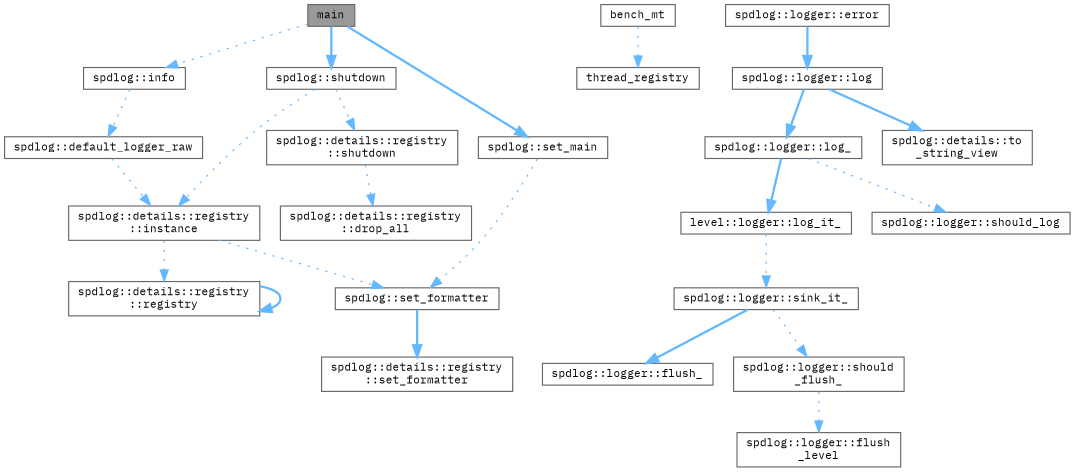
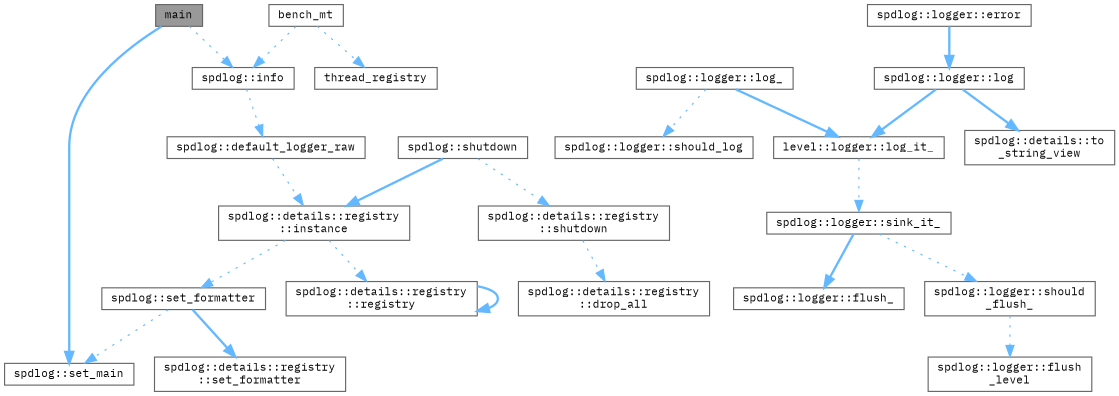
(331, 41) -> none
none -> (279, 43)
(797, 108) -> (909, 110)
(247, 138) -> (400, 180)
(494, 224) -> (131, 333)
